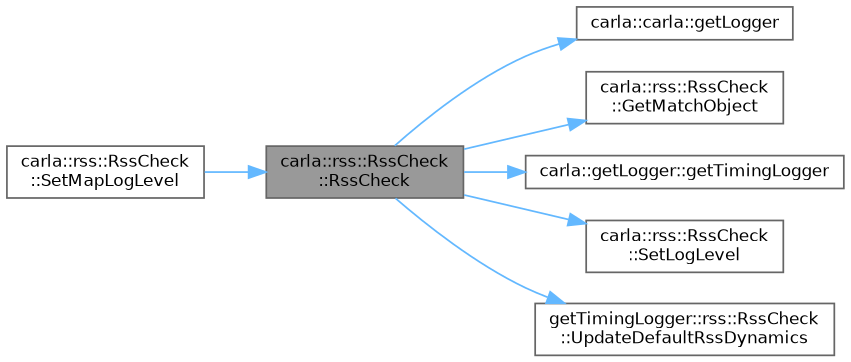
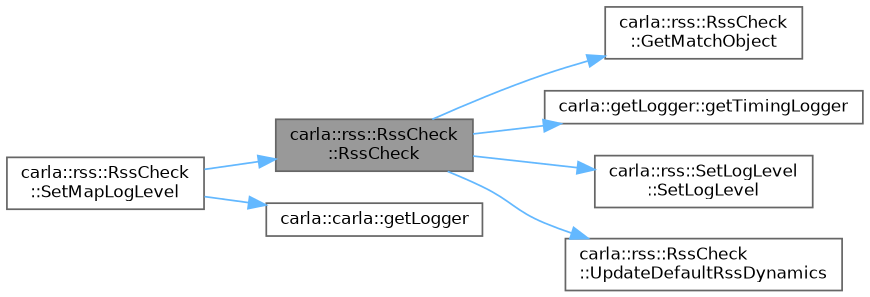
(472, 86) -> (227, 200)
(685, 246) -> (704, 182)
(685, 329) -> (704, 265)
